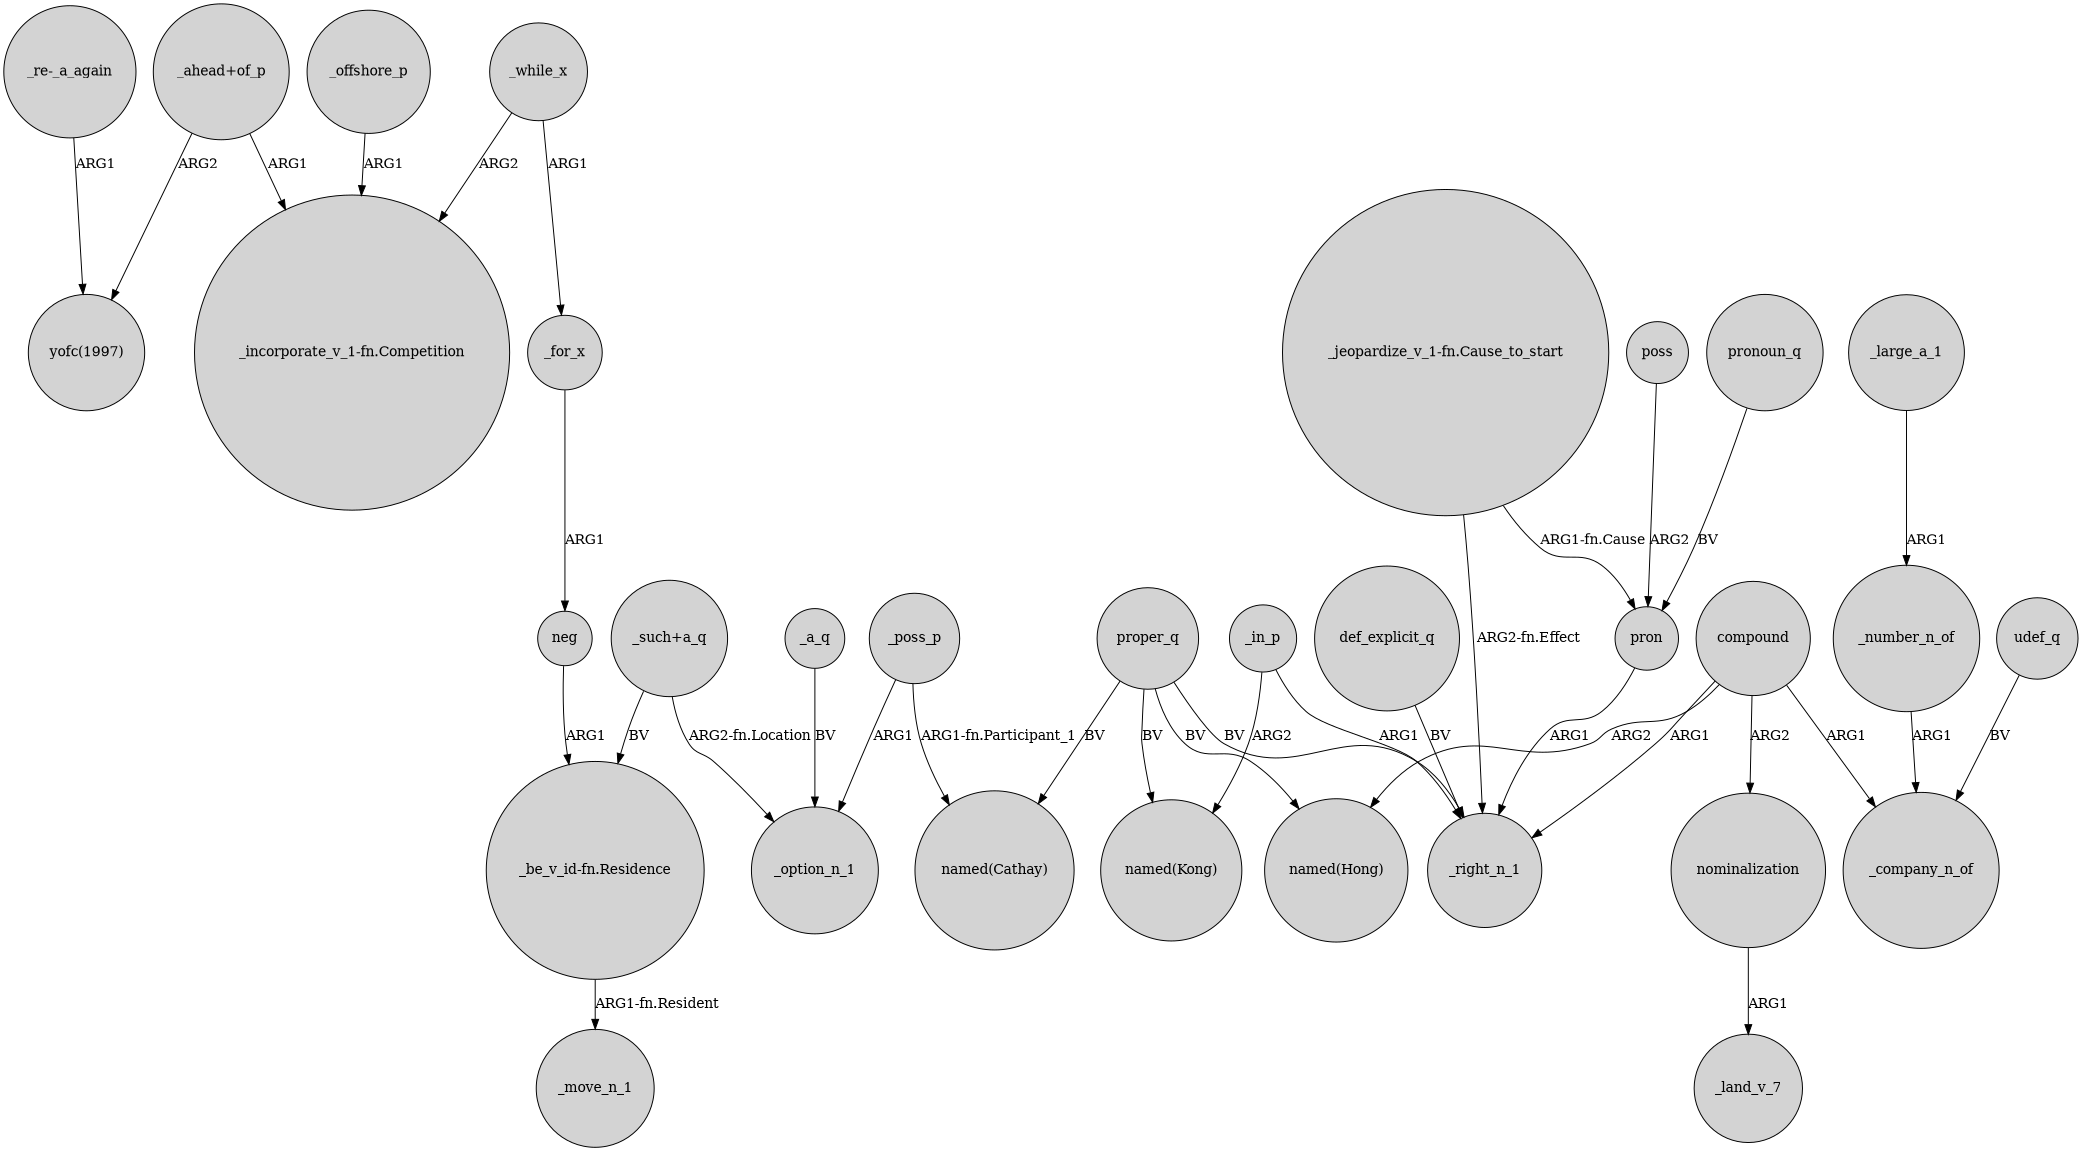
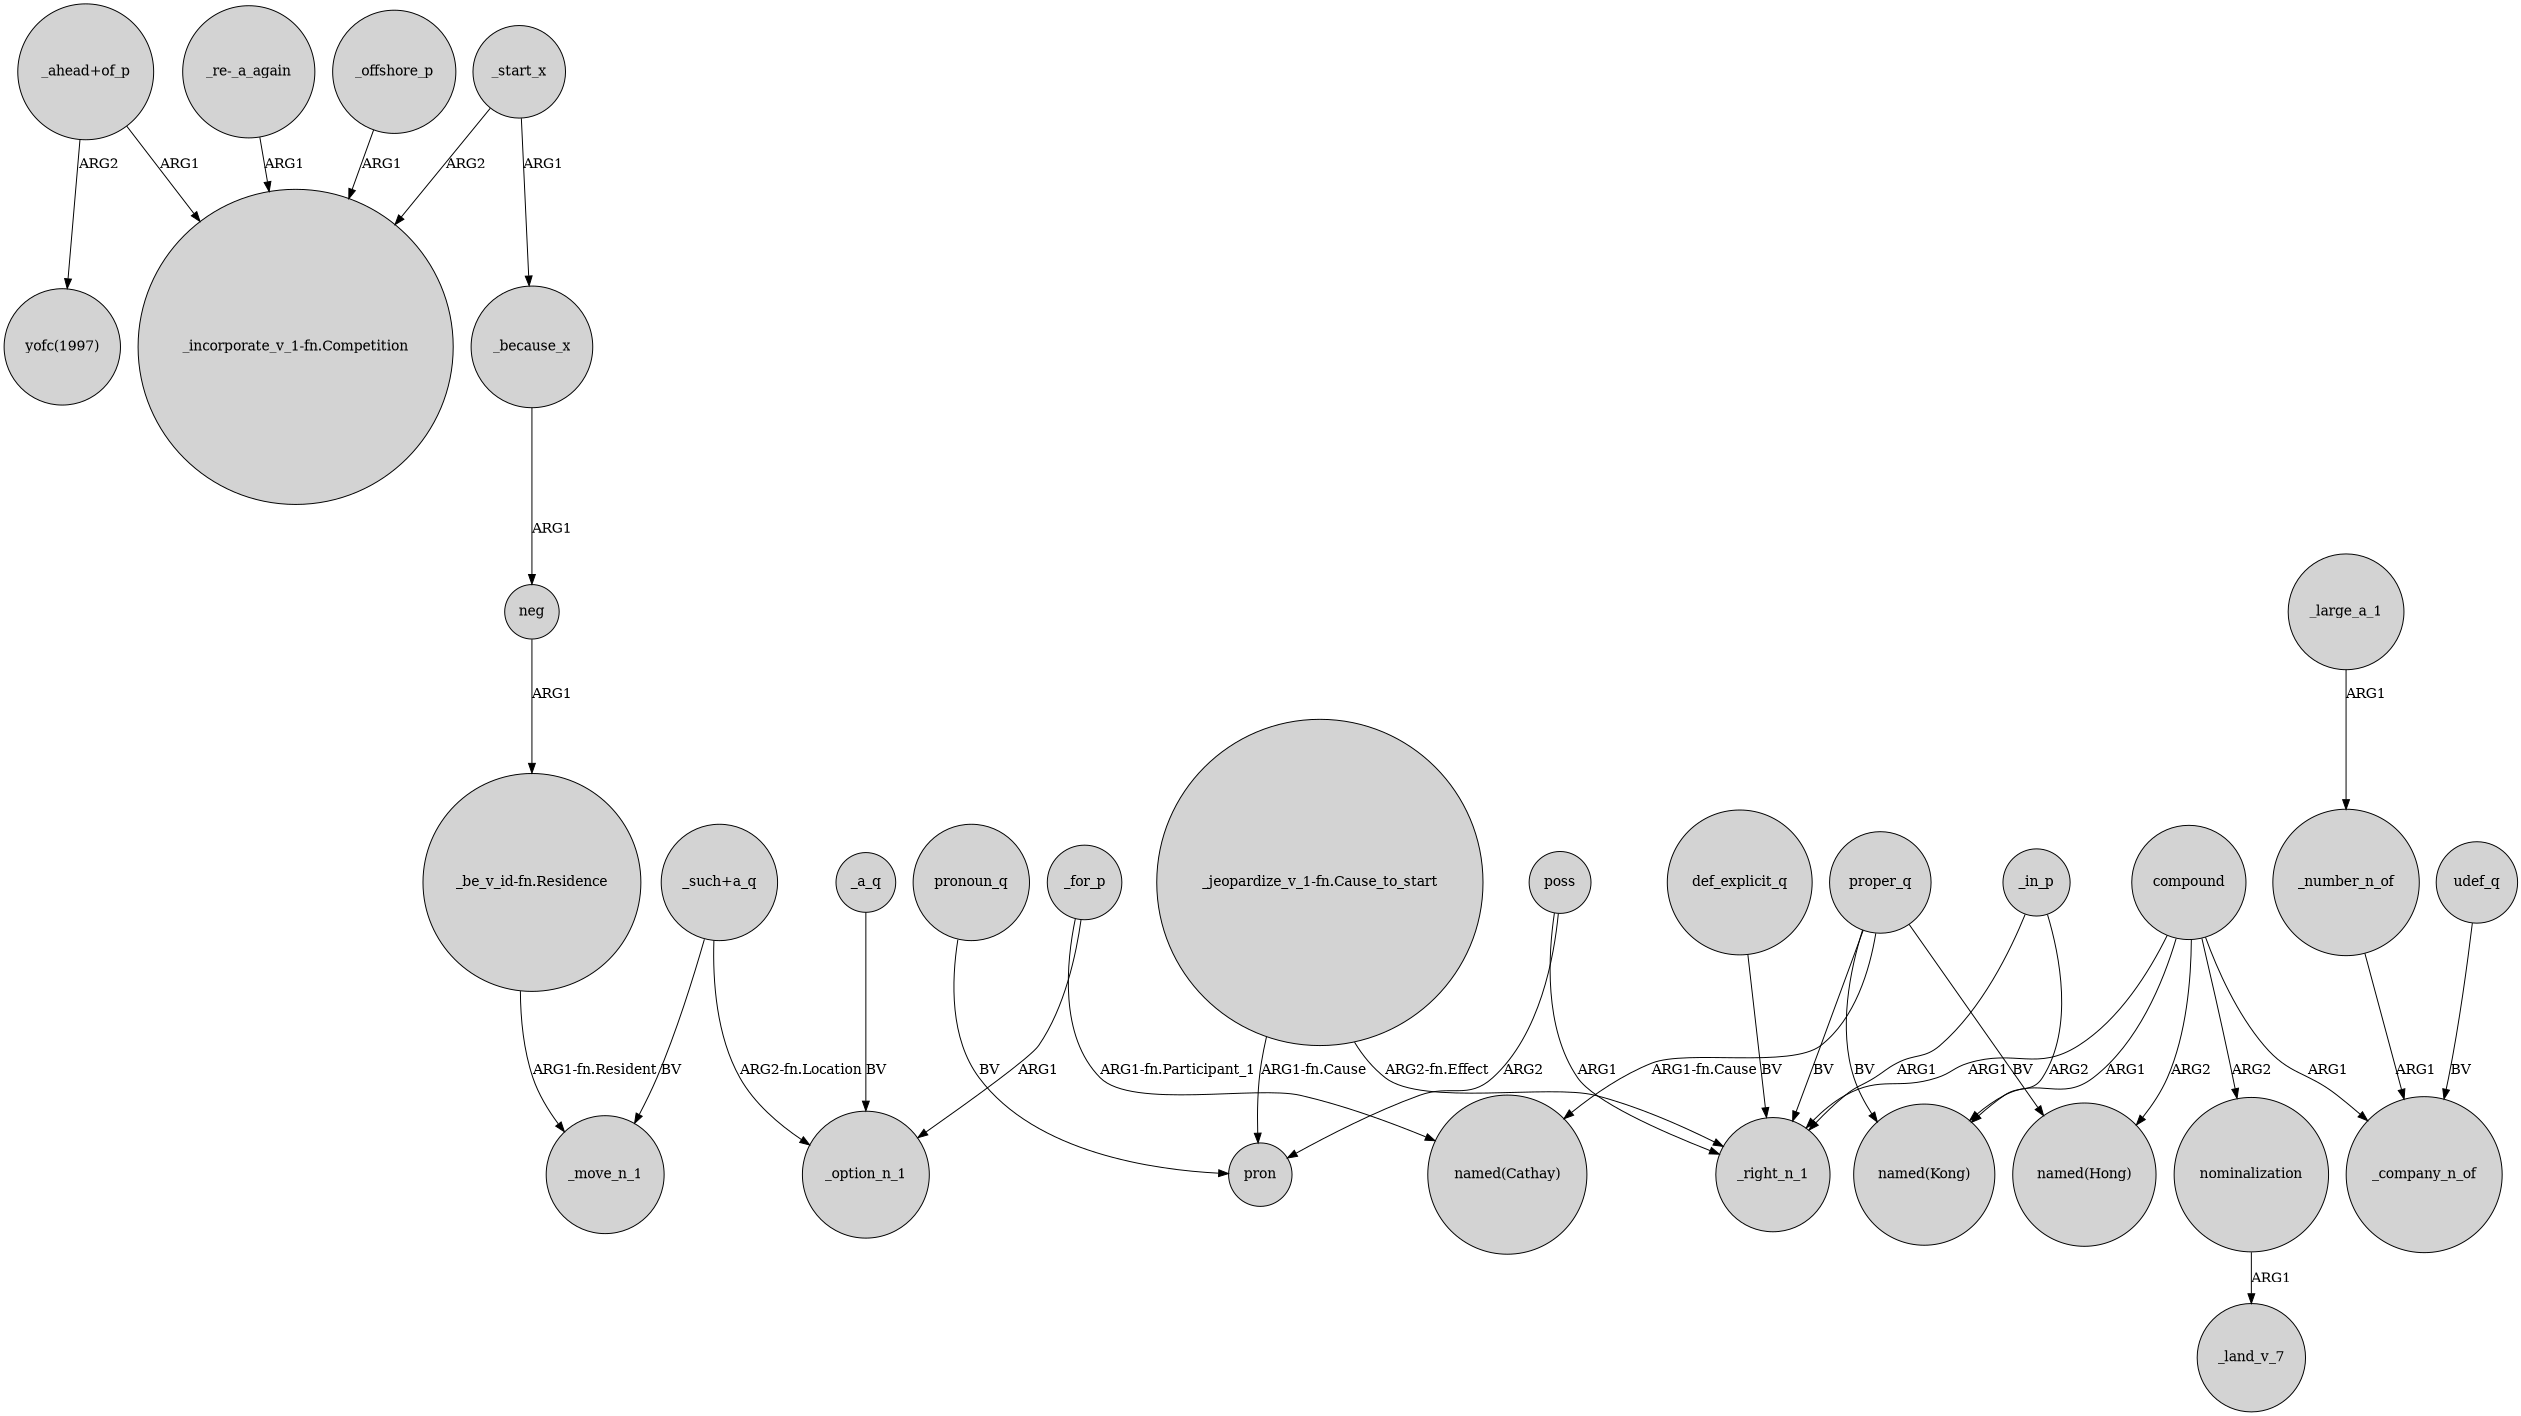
(539, 72) -> (519, 72)
(78, 211) -> (264, 159)
(565, 353) -> (532, 347)
(914, 638) -> (1085, 882)
(631, 722) -> (676, 1028)
(1558, 724) -> (1573, 1070)
(1095, 736) -> (1705, 1070)
none -> (2108, 1065)
